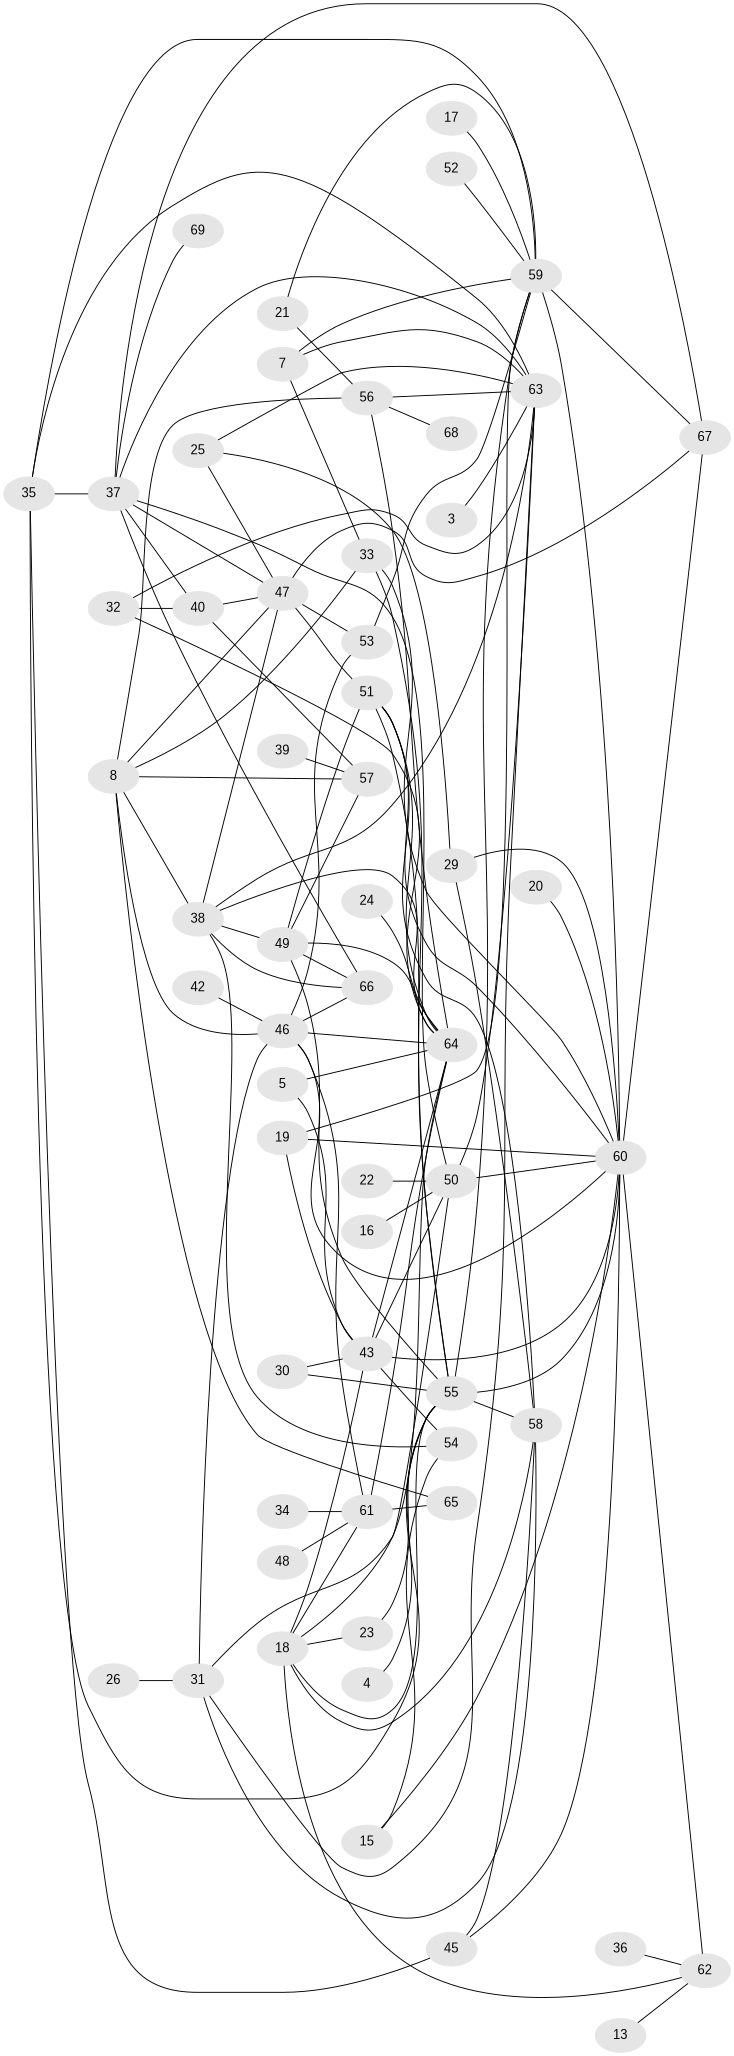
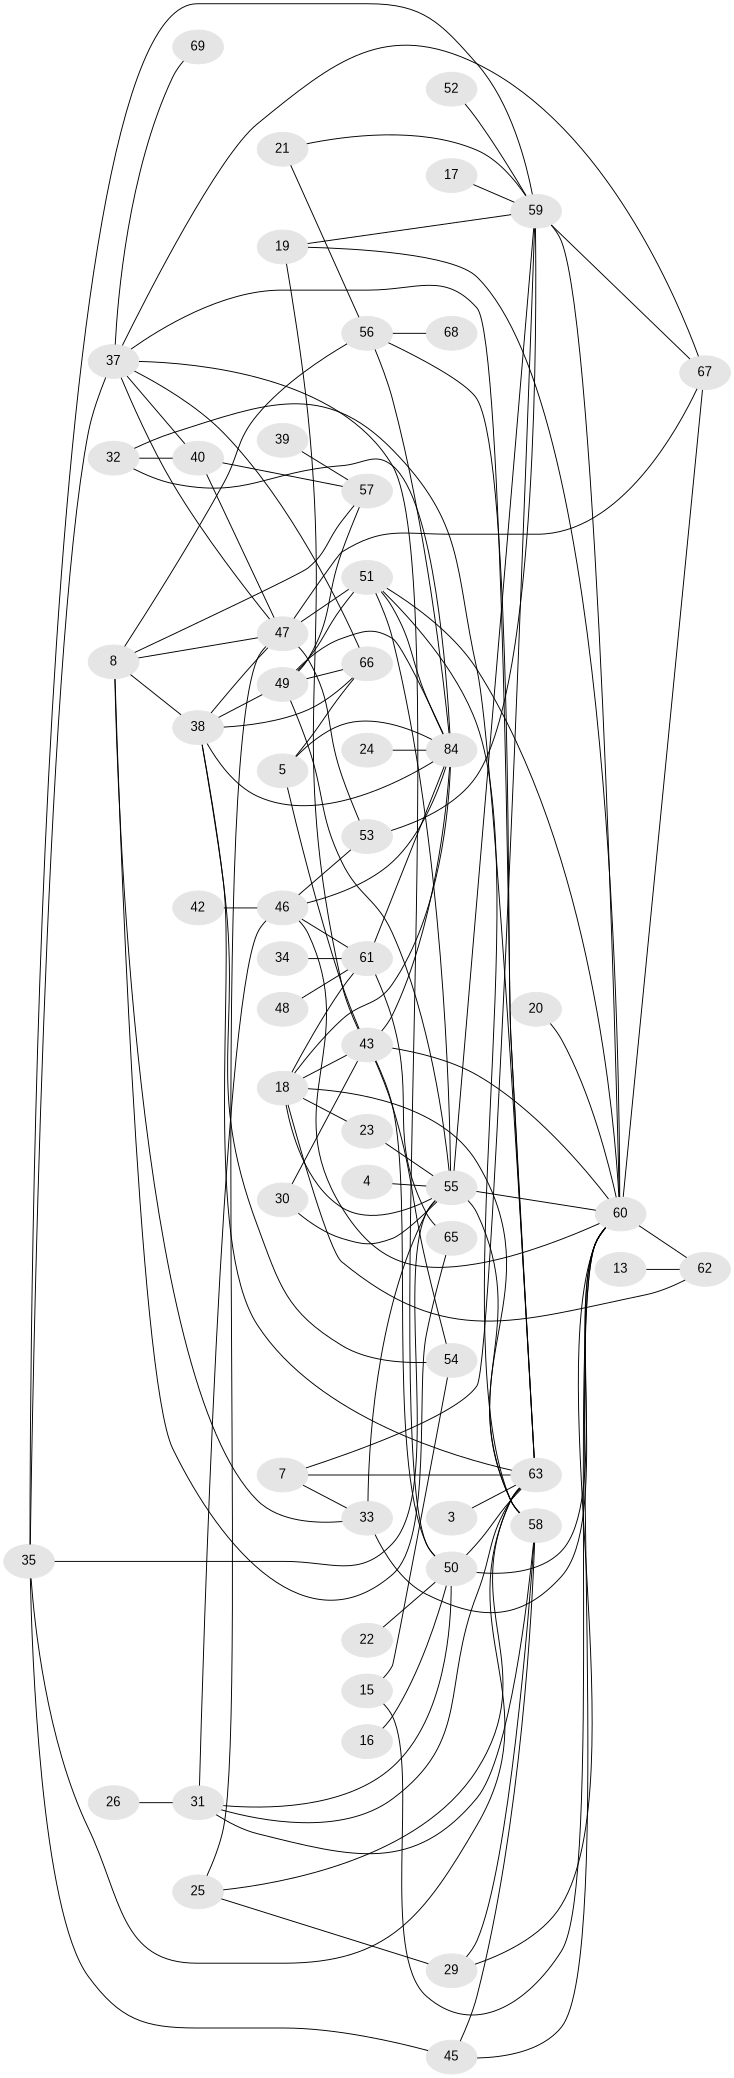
(144, 950) -> none
(325, 1009) -> (322, 721)
(452, 1045) -> (452, 750)
(621, 1949) -> none
